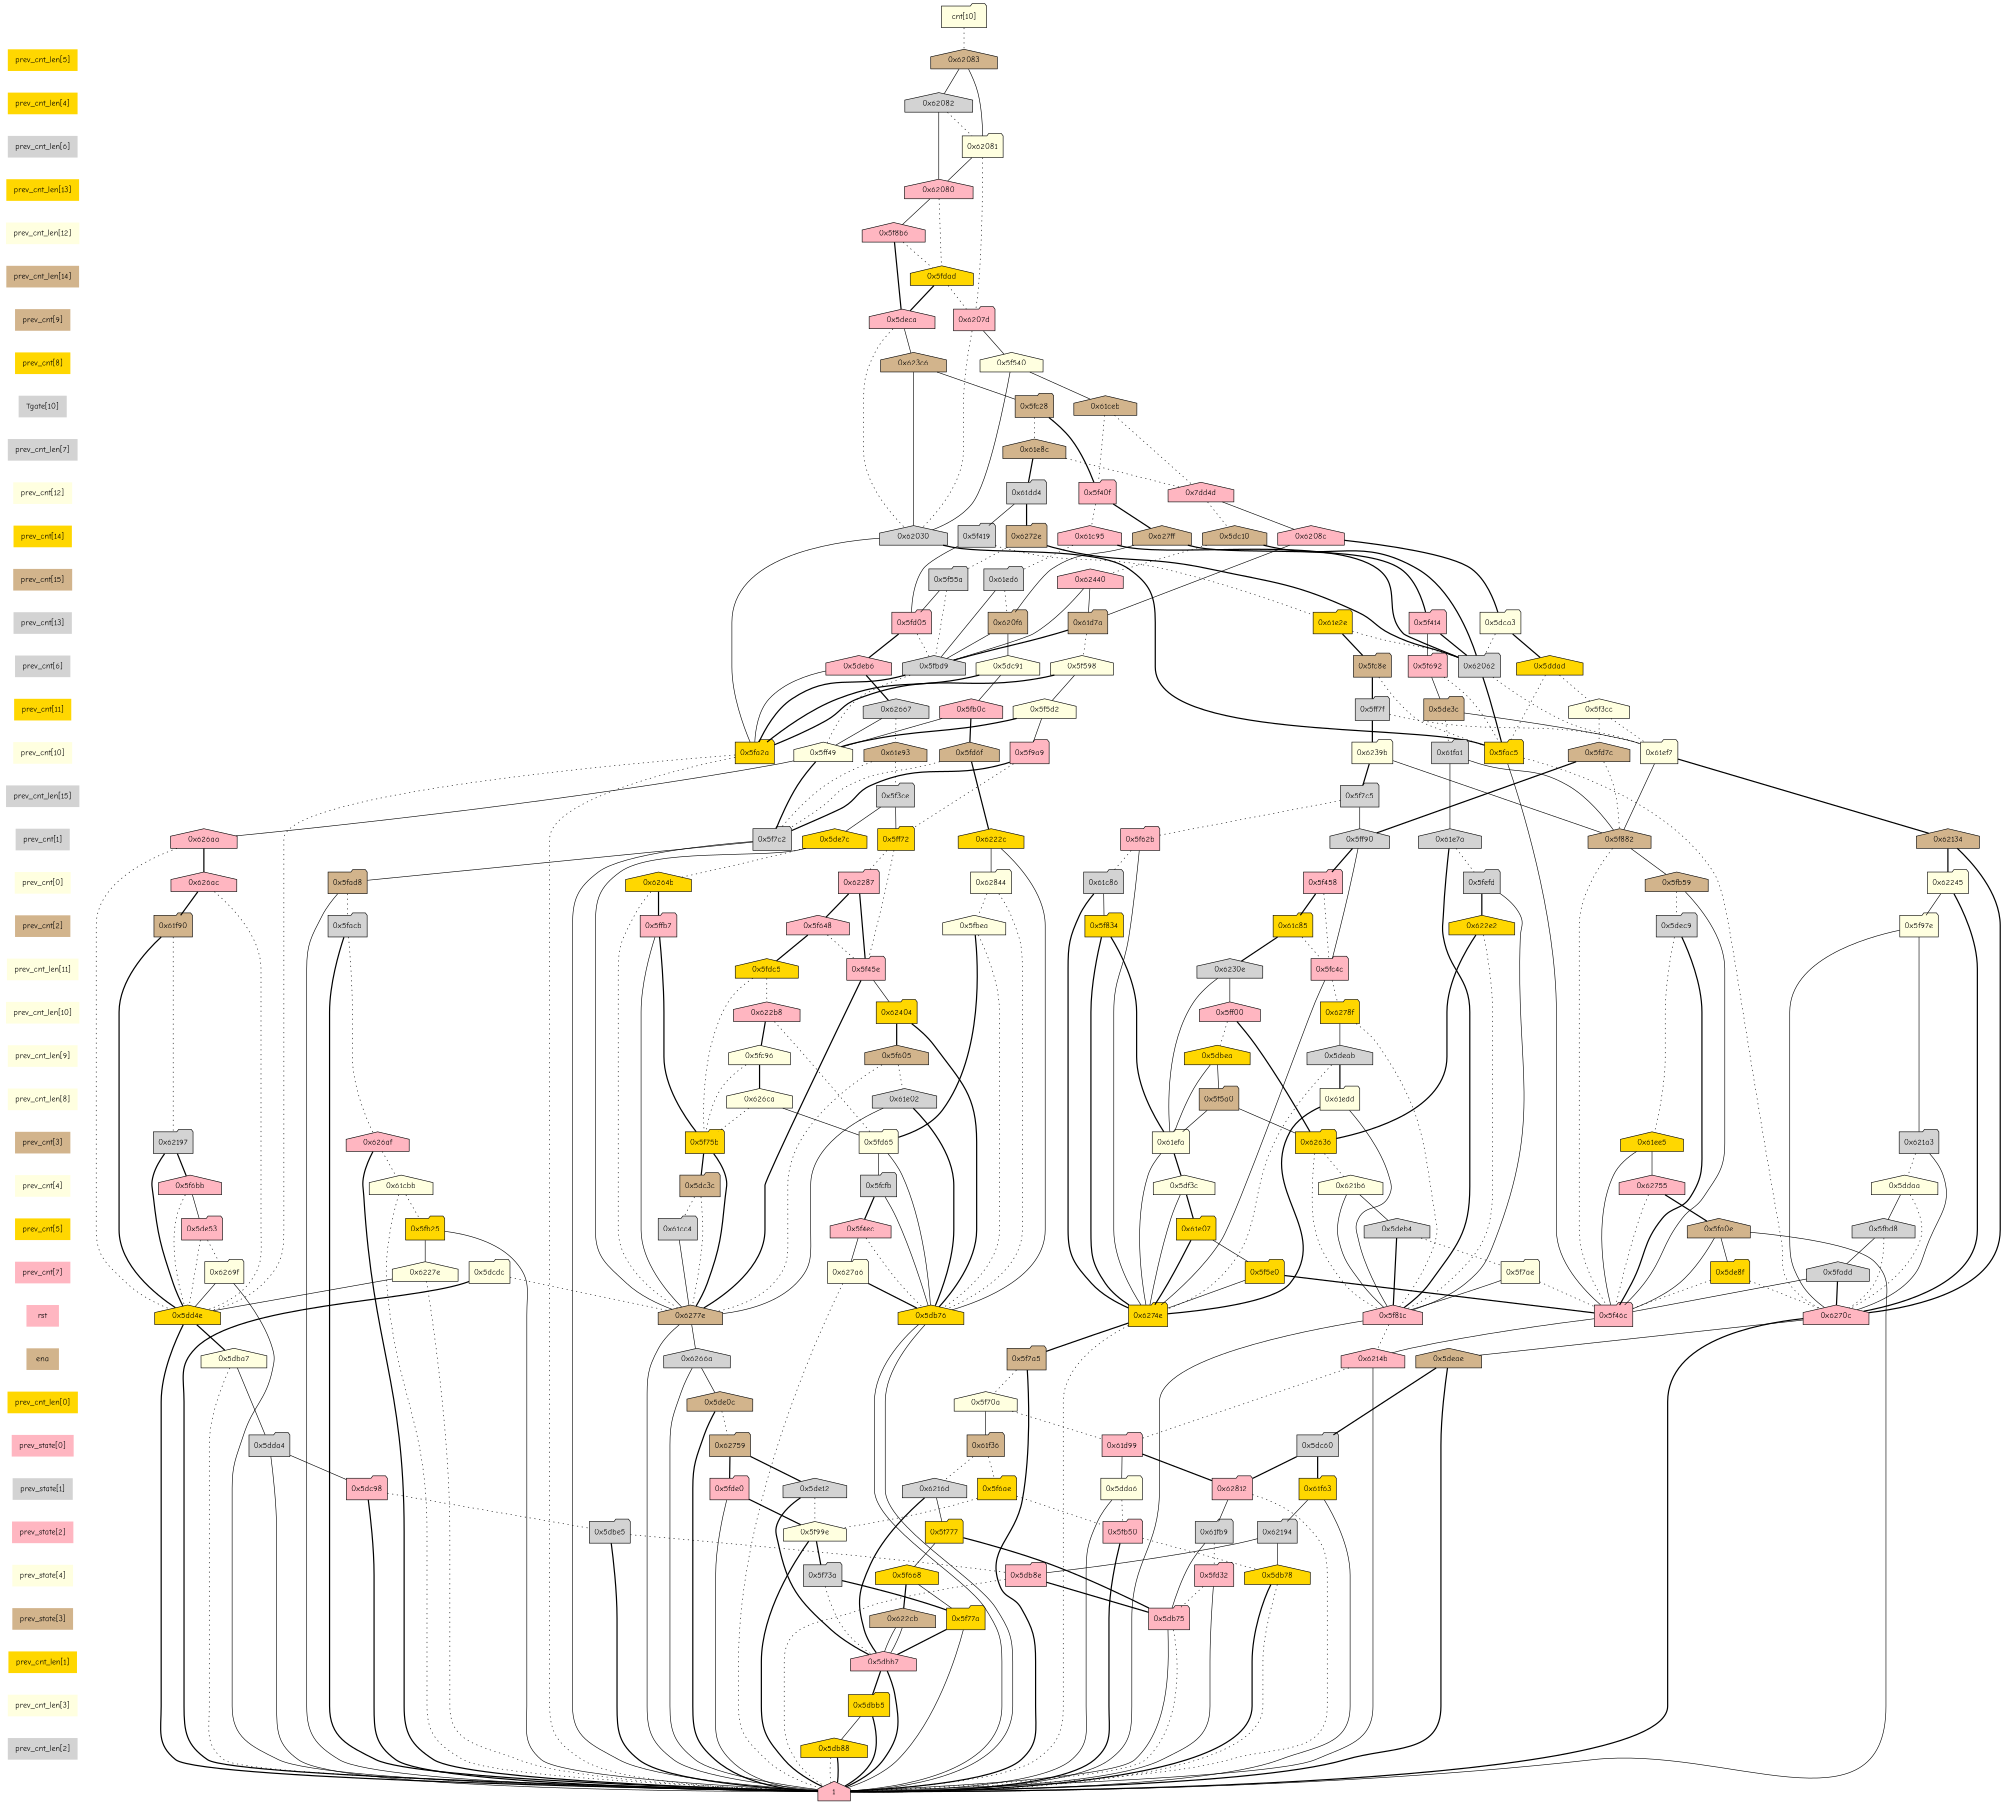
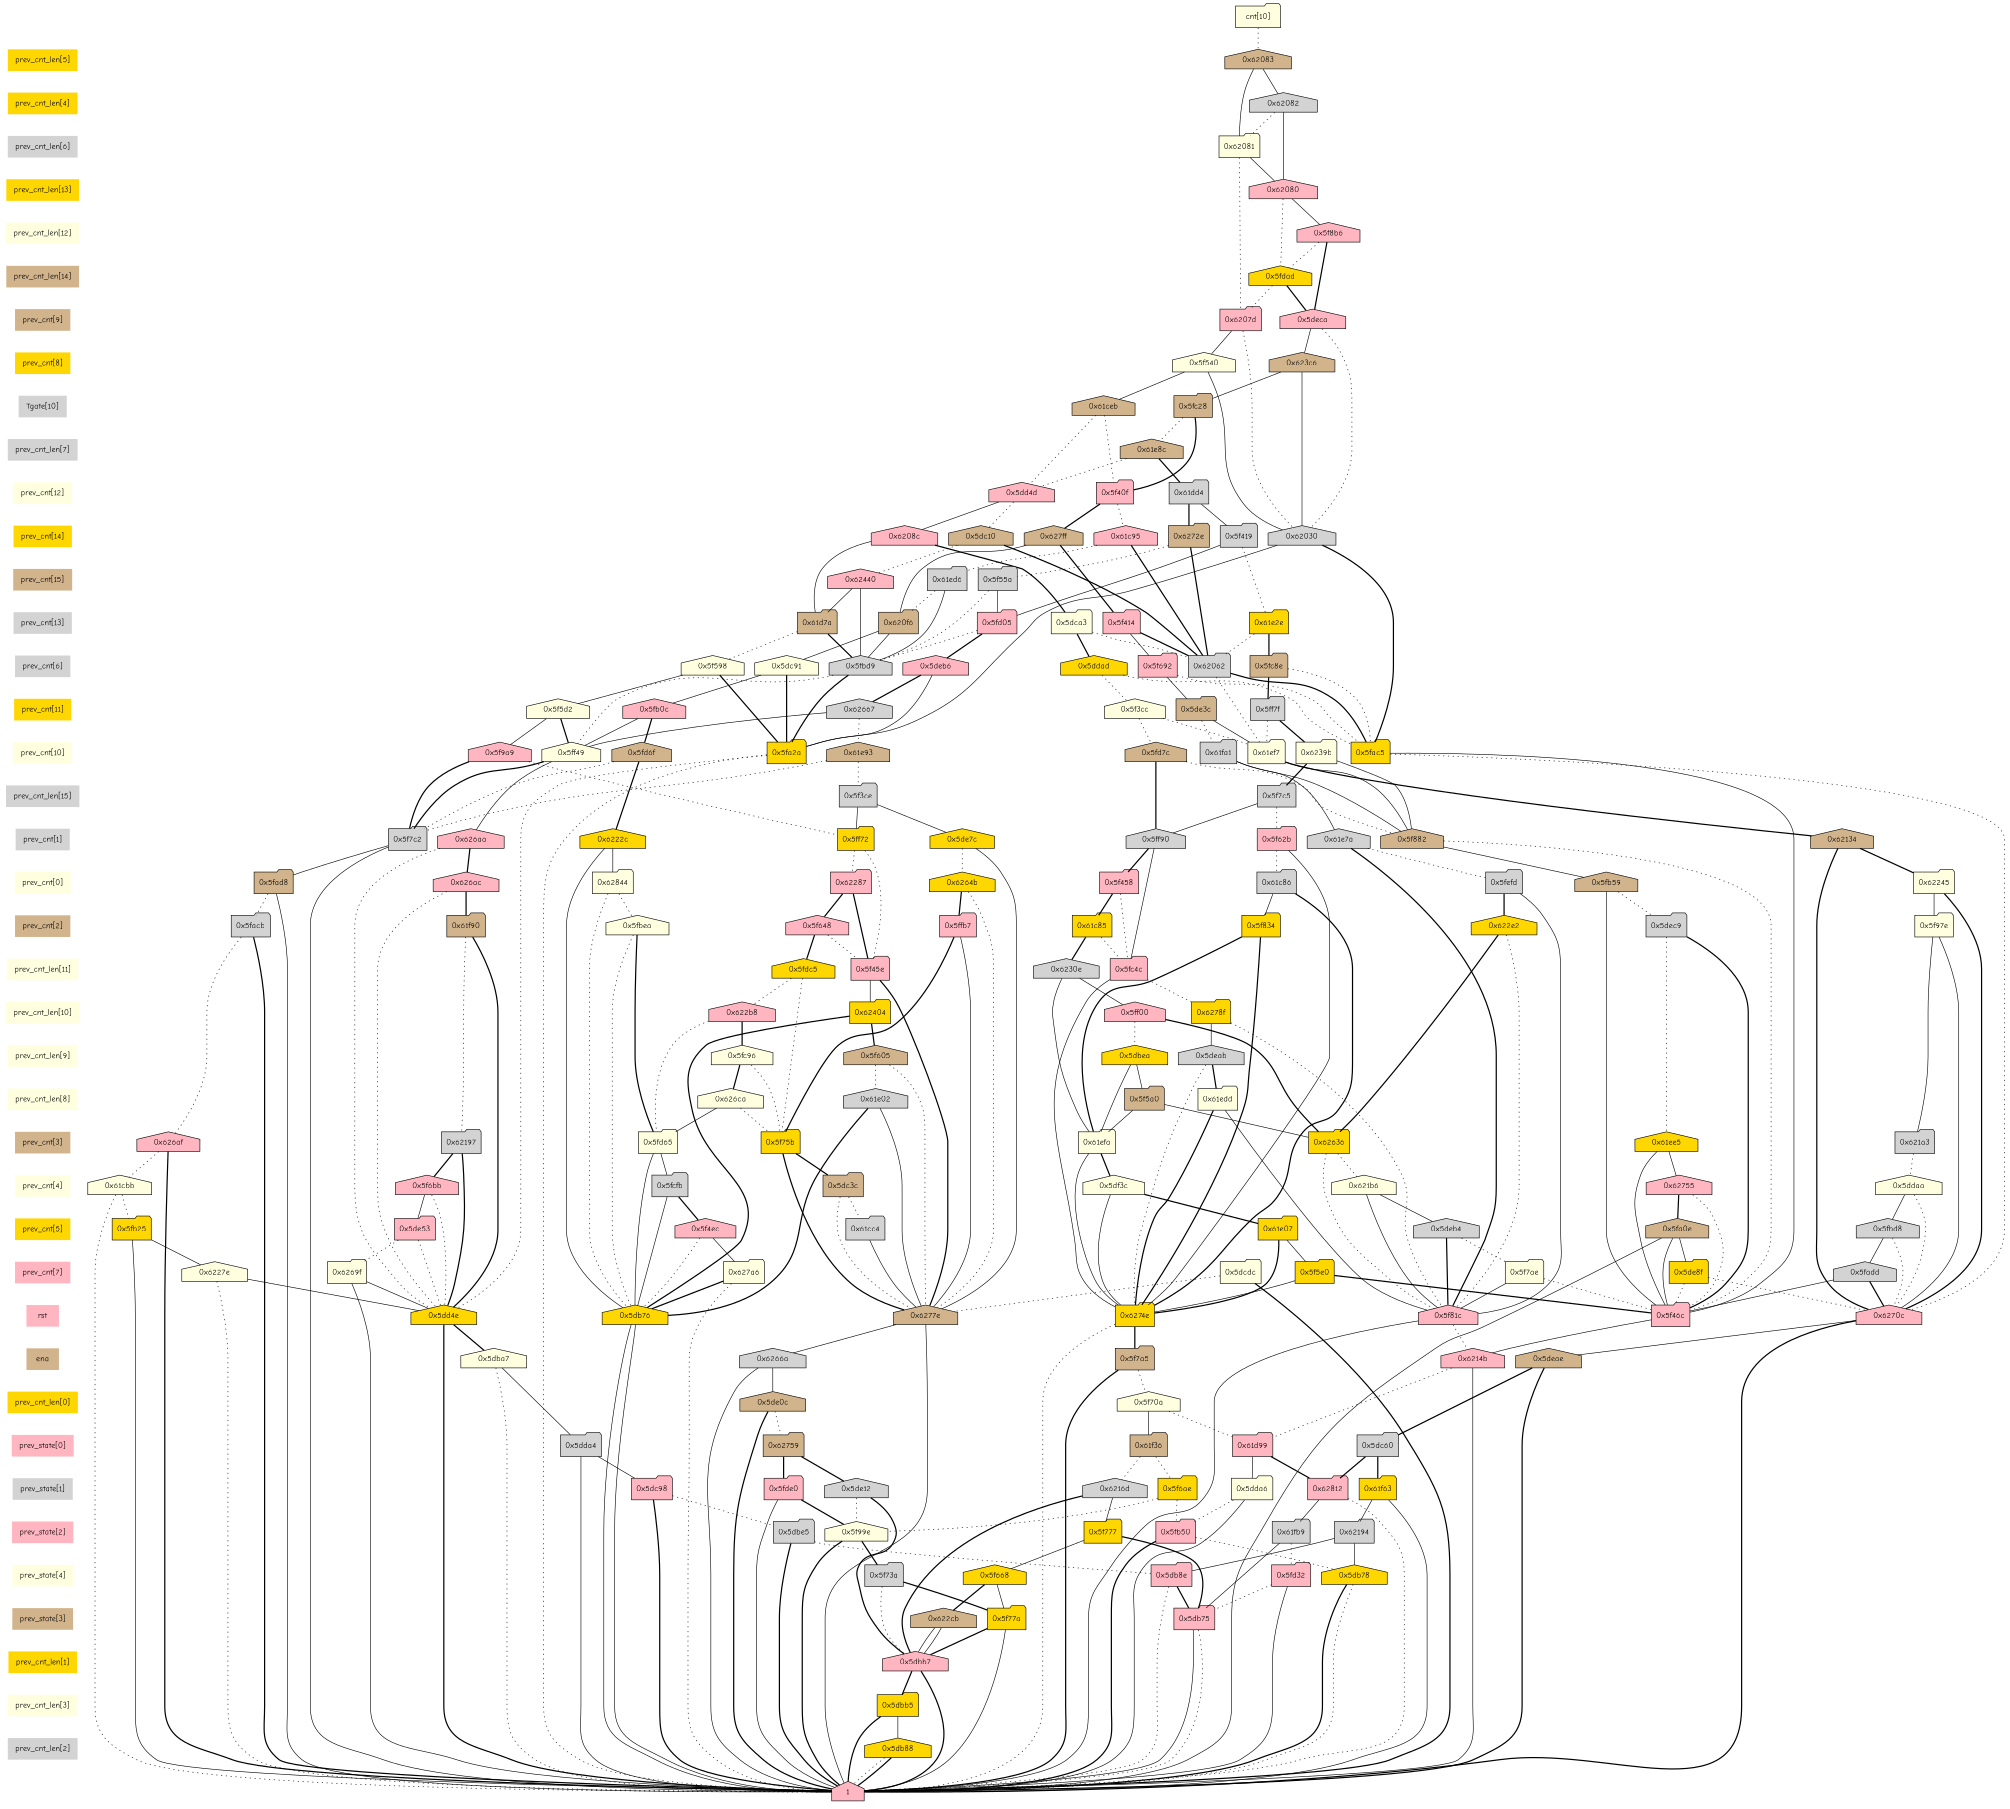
(1201, 493) -> (1022, 493)
(1030, 753) -> (500, 753)
(1927, 1246) -> none
